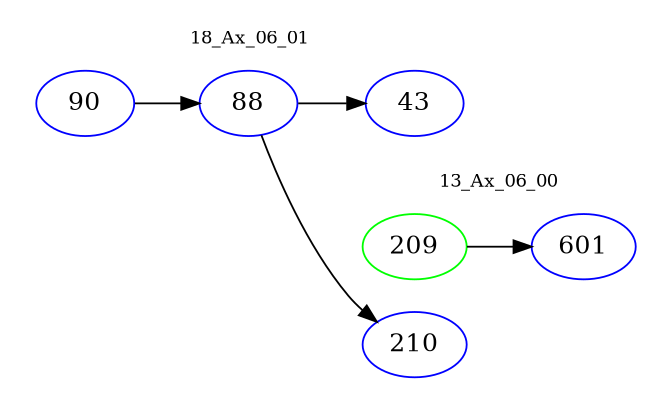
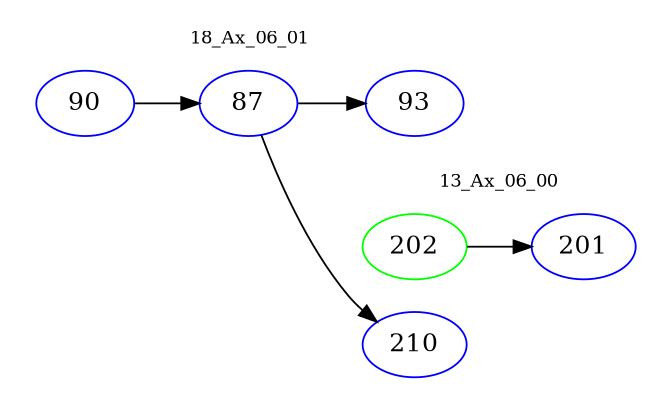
(249, 103) -> (249, 103)
(415, 103) -> (415, 103)
(415, 247) -> (415, 247)
(584, 247) -> (584, 247)
